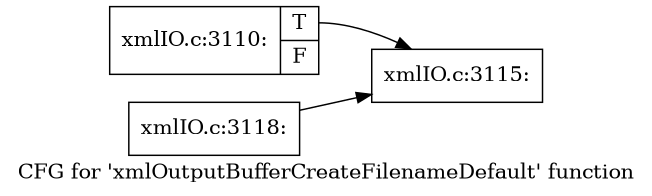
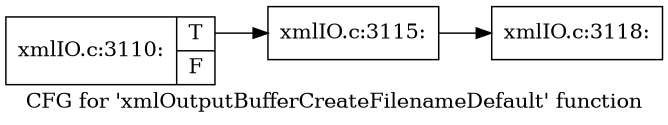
(328, 104) -> (457, 33)
